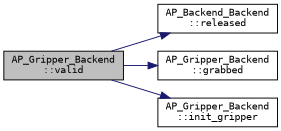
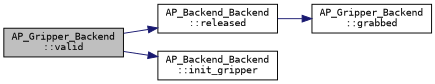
(136, 66) -> (290, 19)
(218, 112) -> (218, 66)
